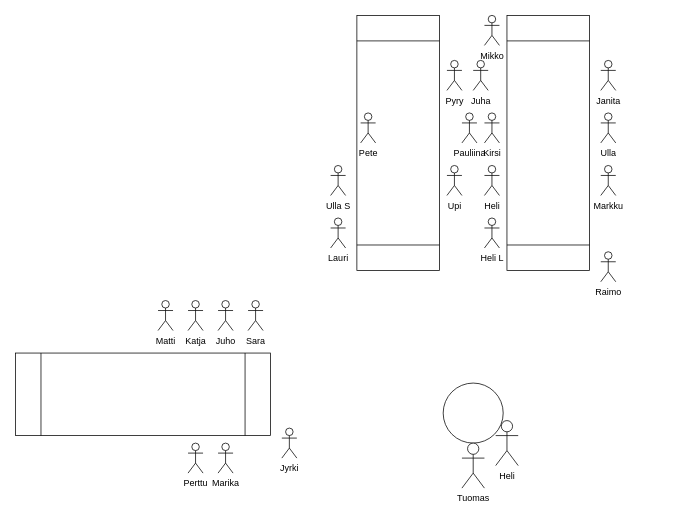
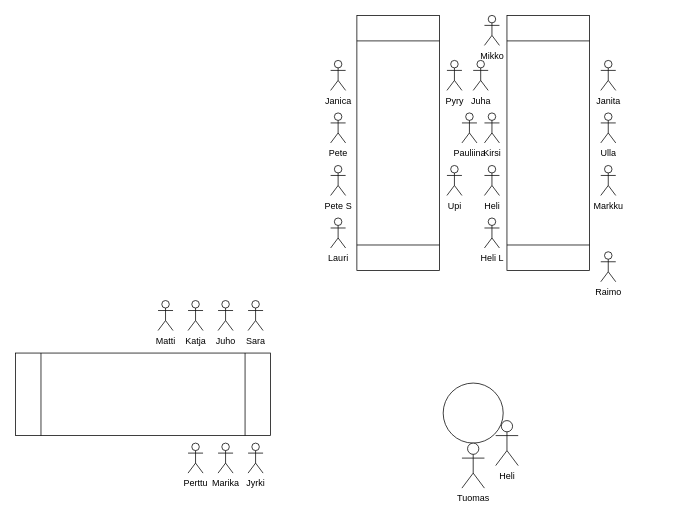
none -> (338, 75)
(368, 128) -> (338, 128)
(338, 206) -> (338, 206)
(289, 443) -> (255, 458)
